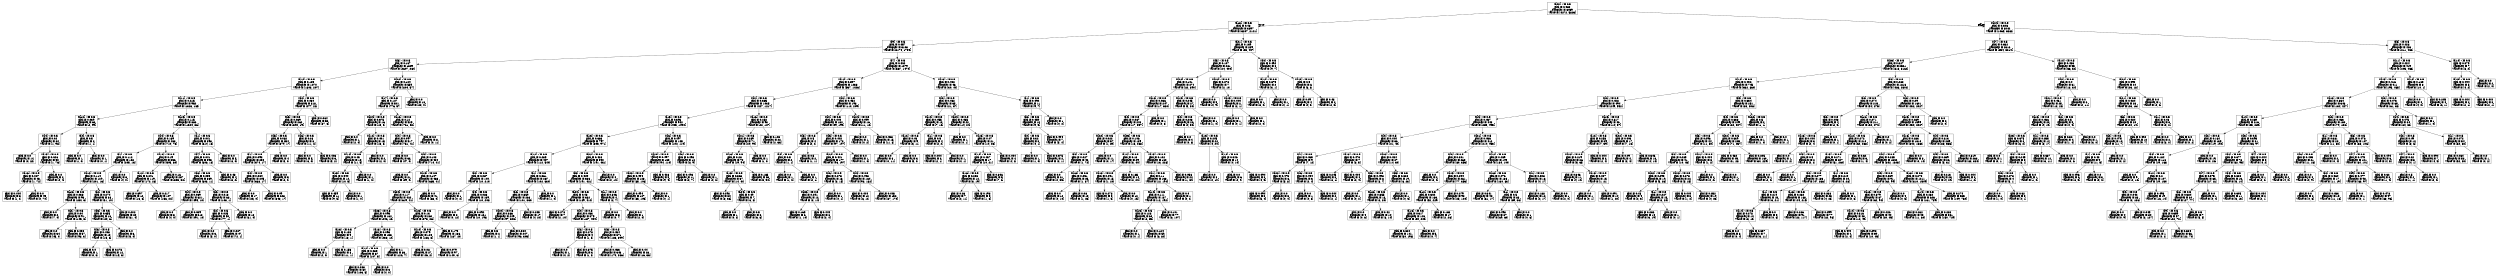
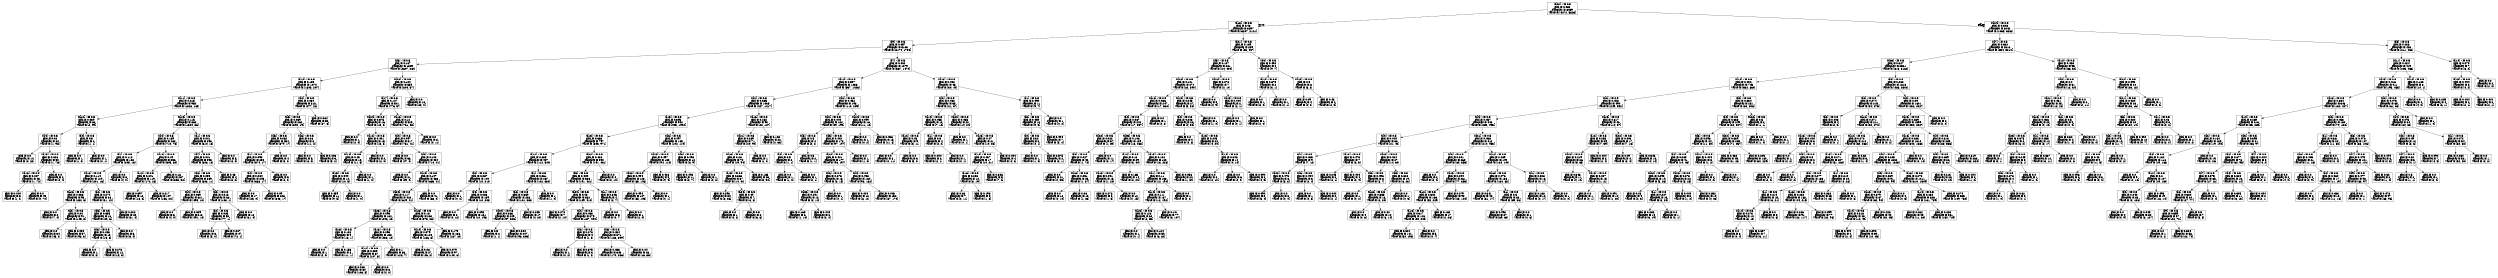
(660, 159) -> (660, 159)
(1209, 159) -> (1219, 168)
